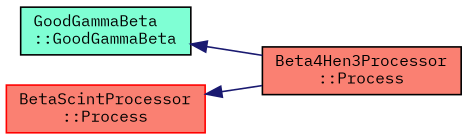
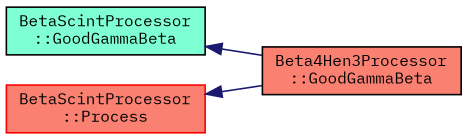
(106, 31) -> (106, 31)
(362, 71) -> (362, 71)
